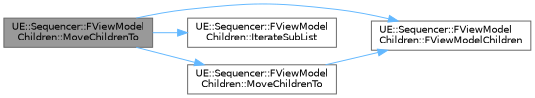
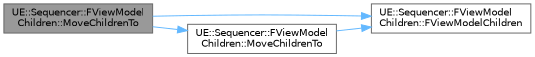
(262, 33) -> none
